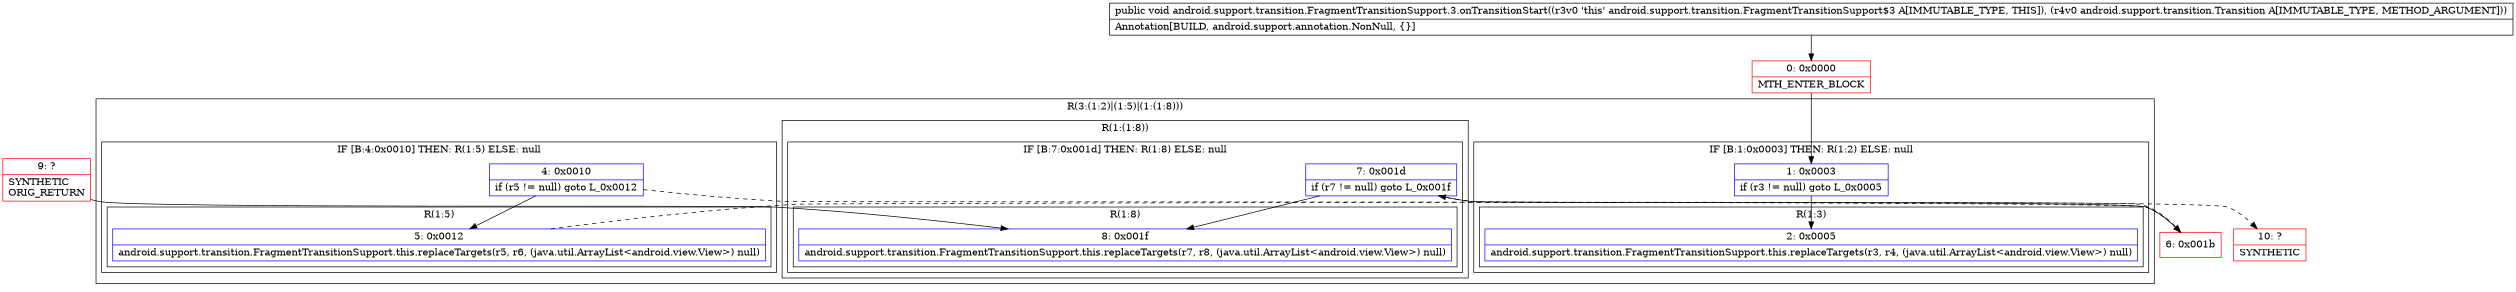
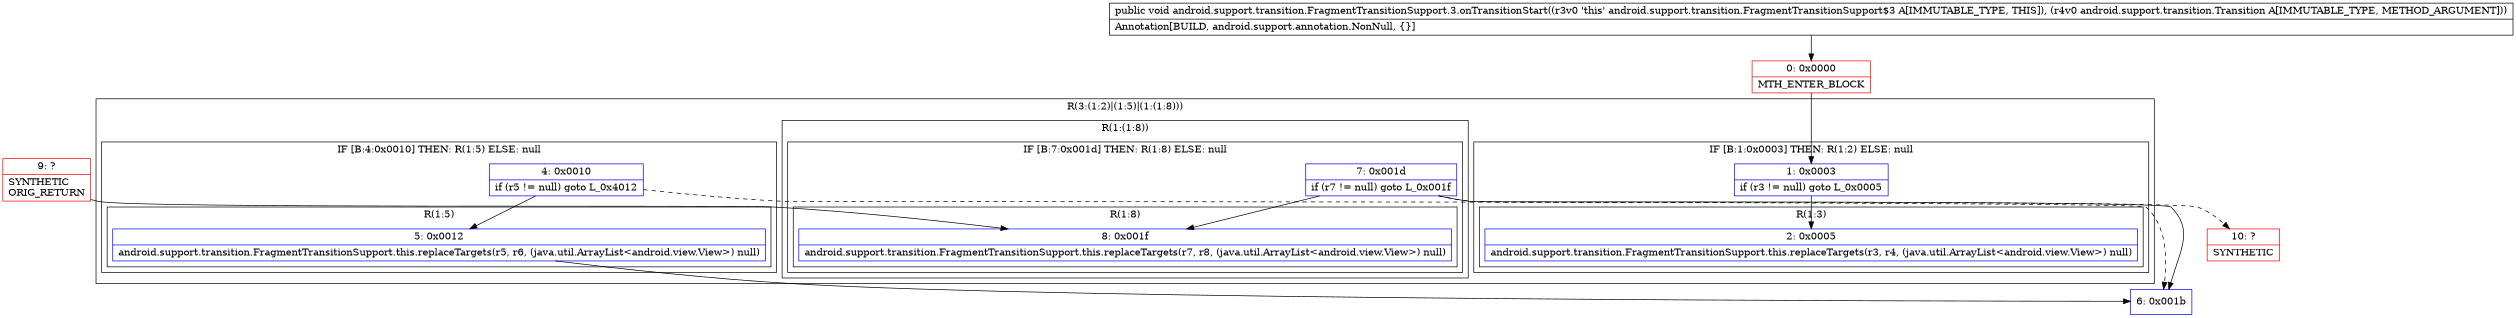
(566, 188) -> (566, 188)
(1366, 203) -> (1339, 297)
(1817, 203) -> (1845, 202)
(2190, 245) -> (2161, 302)
